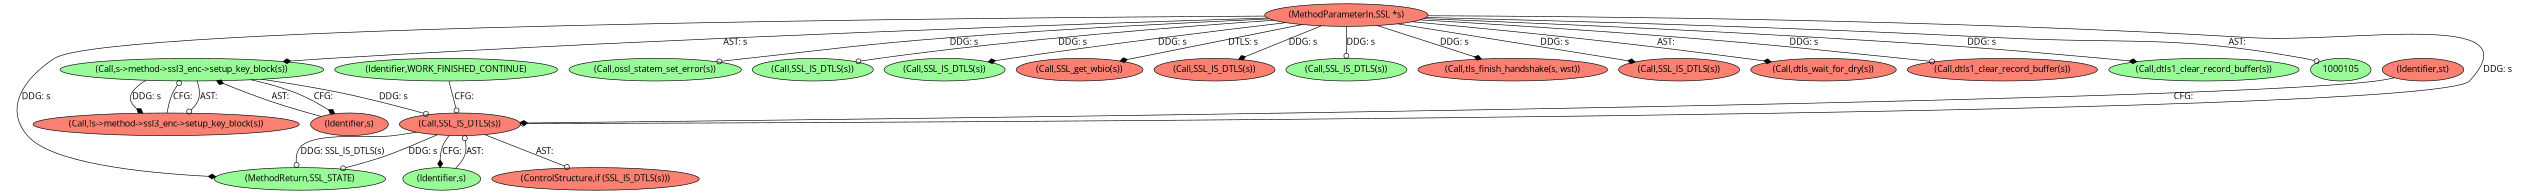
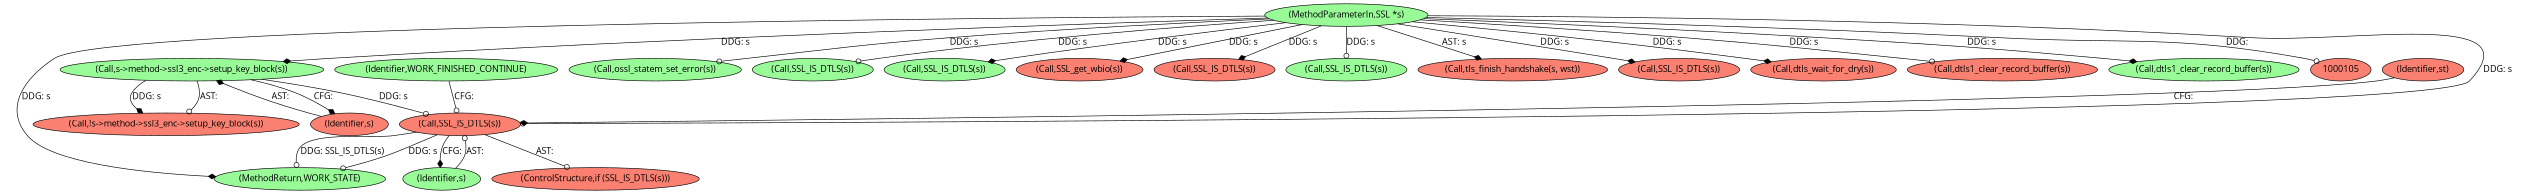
(1346, 15) -> (1346, 15)
(736, 42) -> (736, 42)
(1243, 42) -> (1243, 42)
(1454, 42) -> (1454, 42)
(1667, 42) -> (1667, 42)
(2238, 42) -> (2238, 42)
(2341, 70) -> (2341, 70)
(171, 98) -> none
(300, 179) -> (300, 179)
